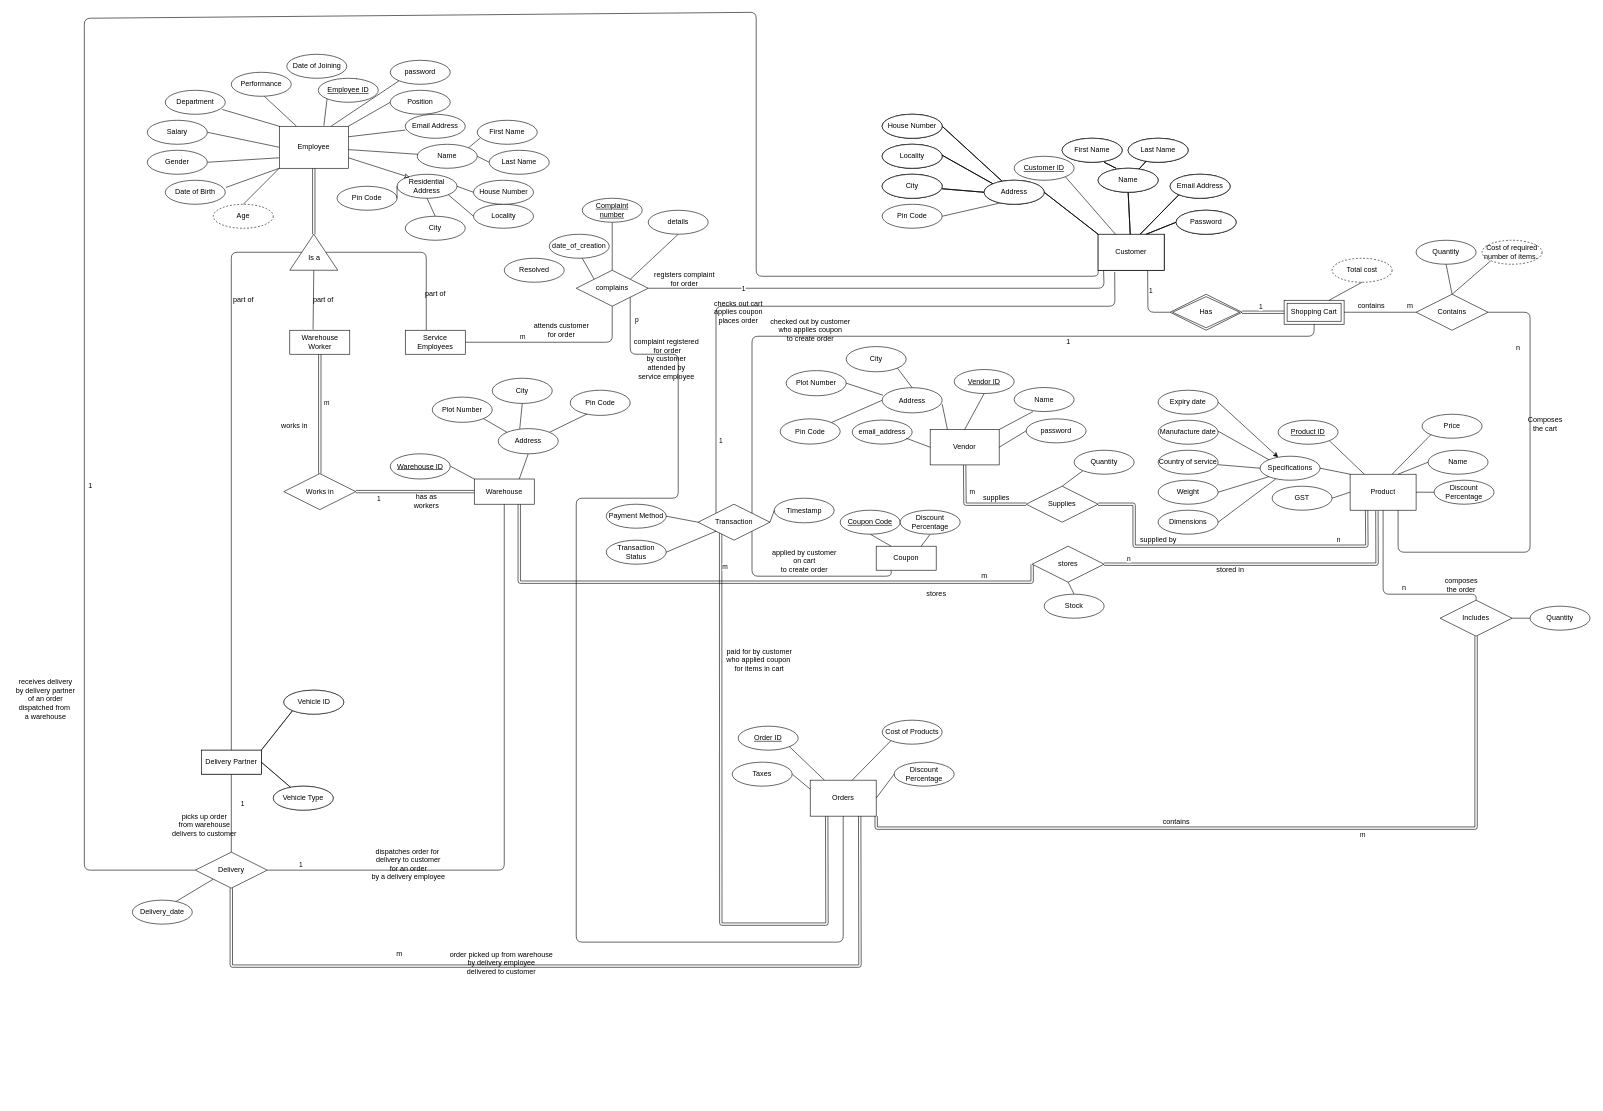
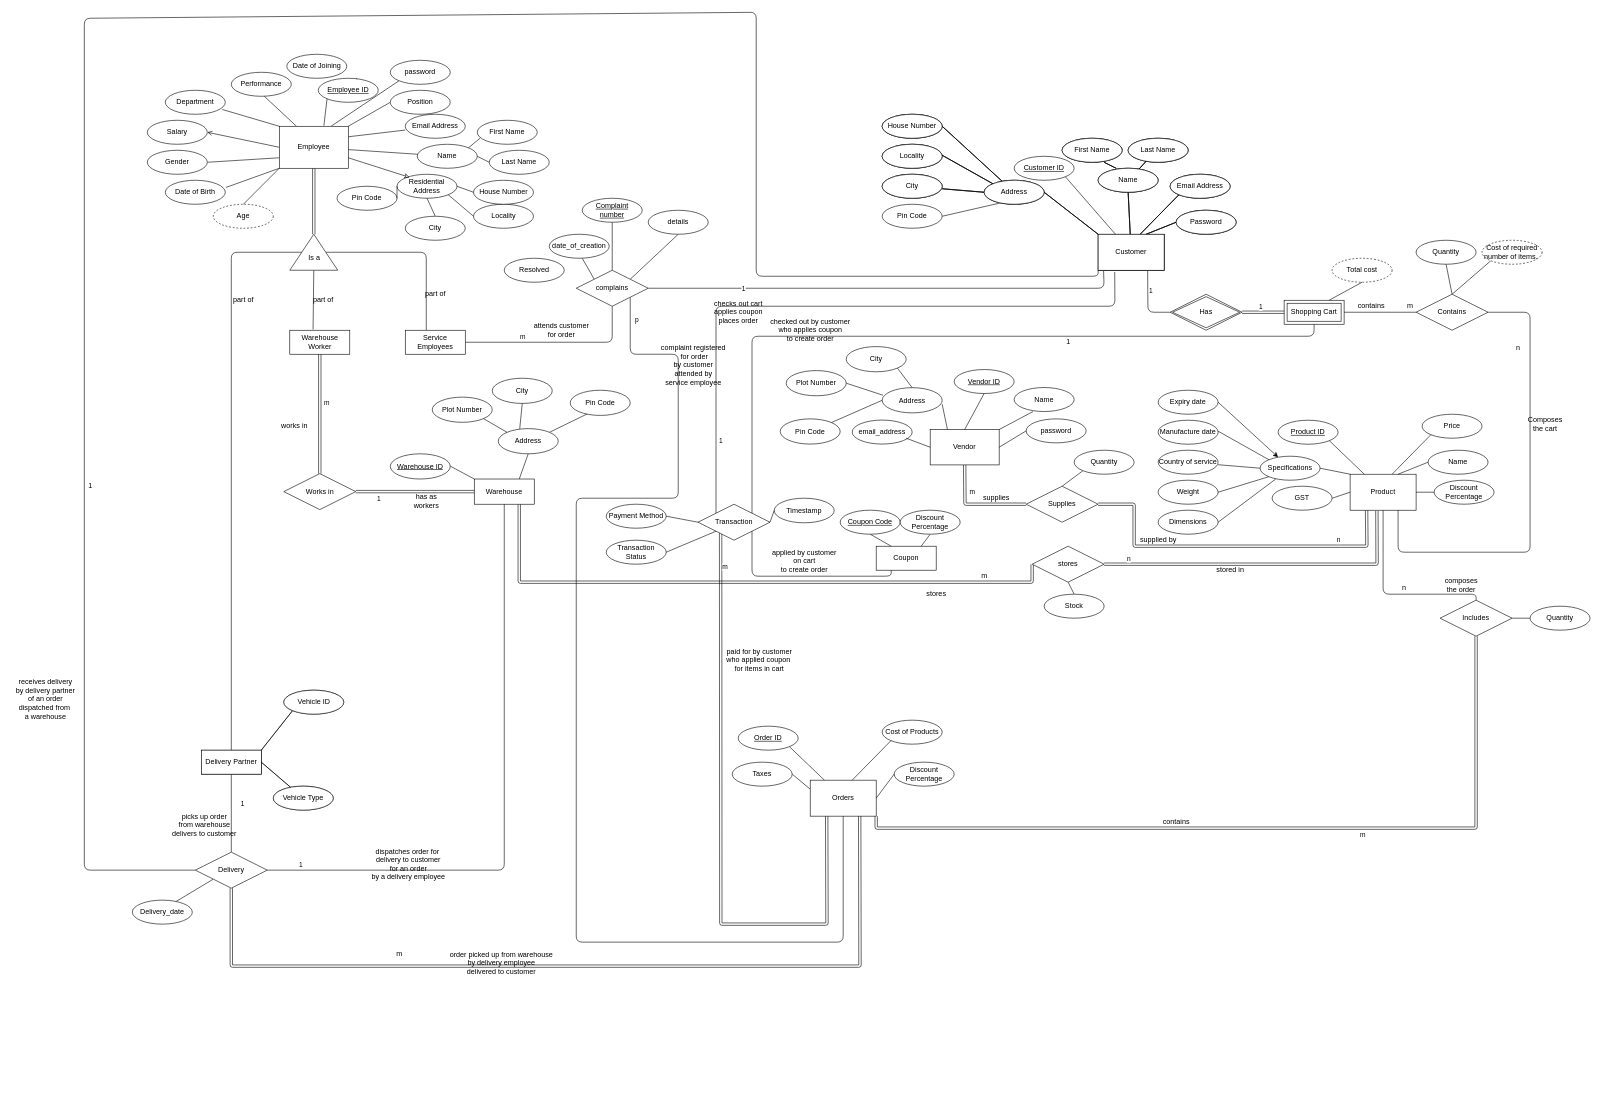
(210, 133) -> (211, 133)
(684, 279) -> none
(666, 359) -> (693, 365)
